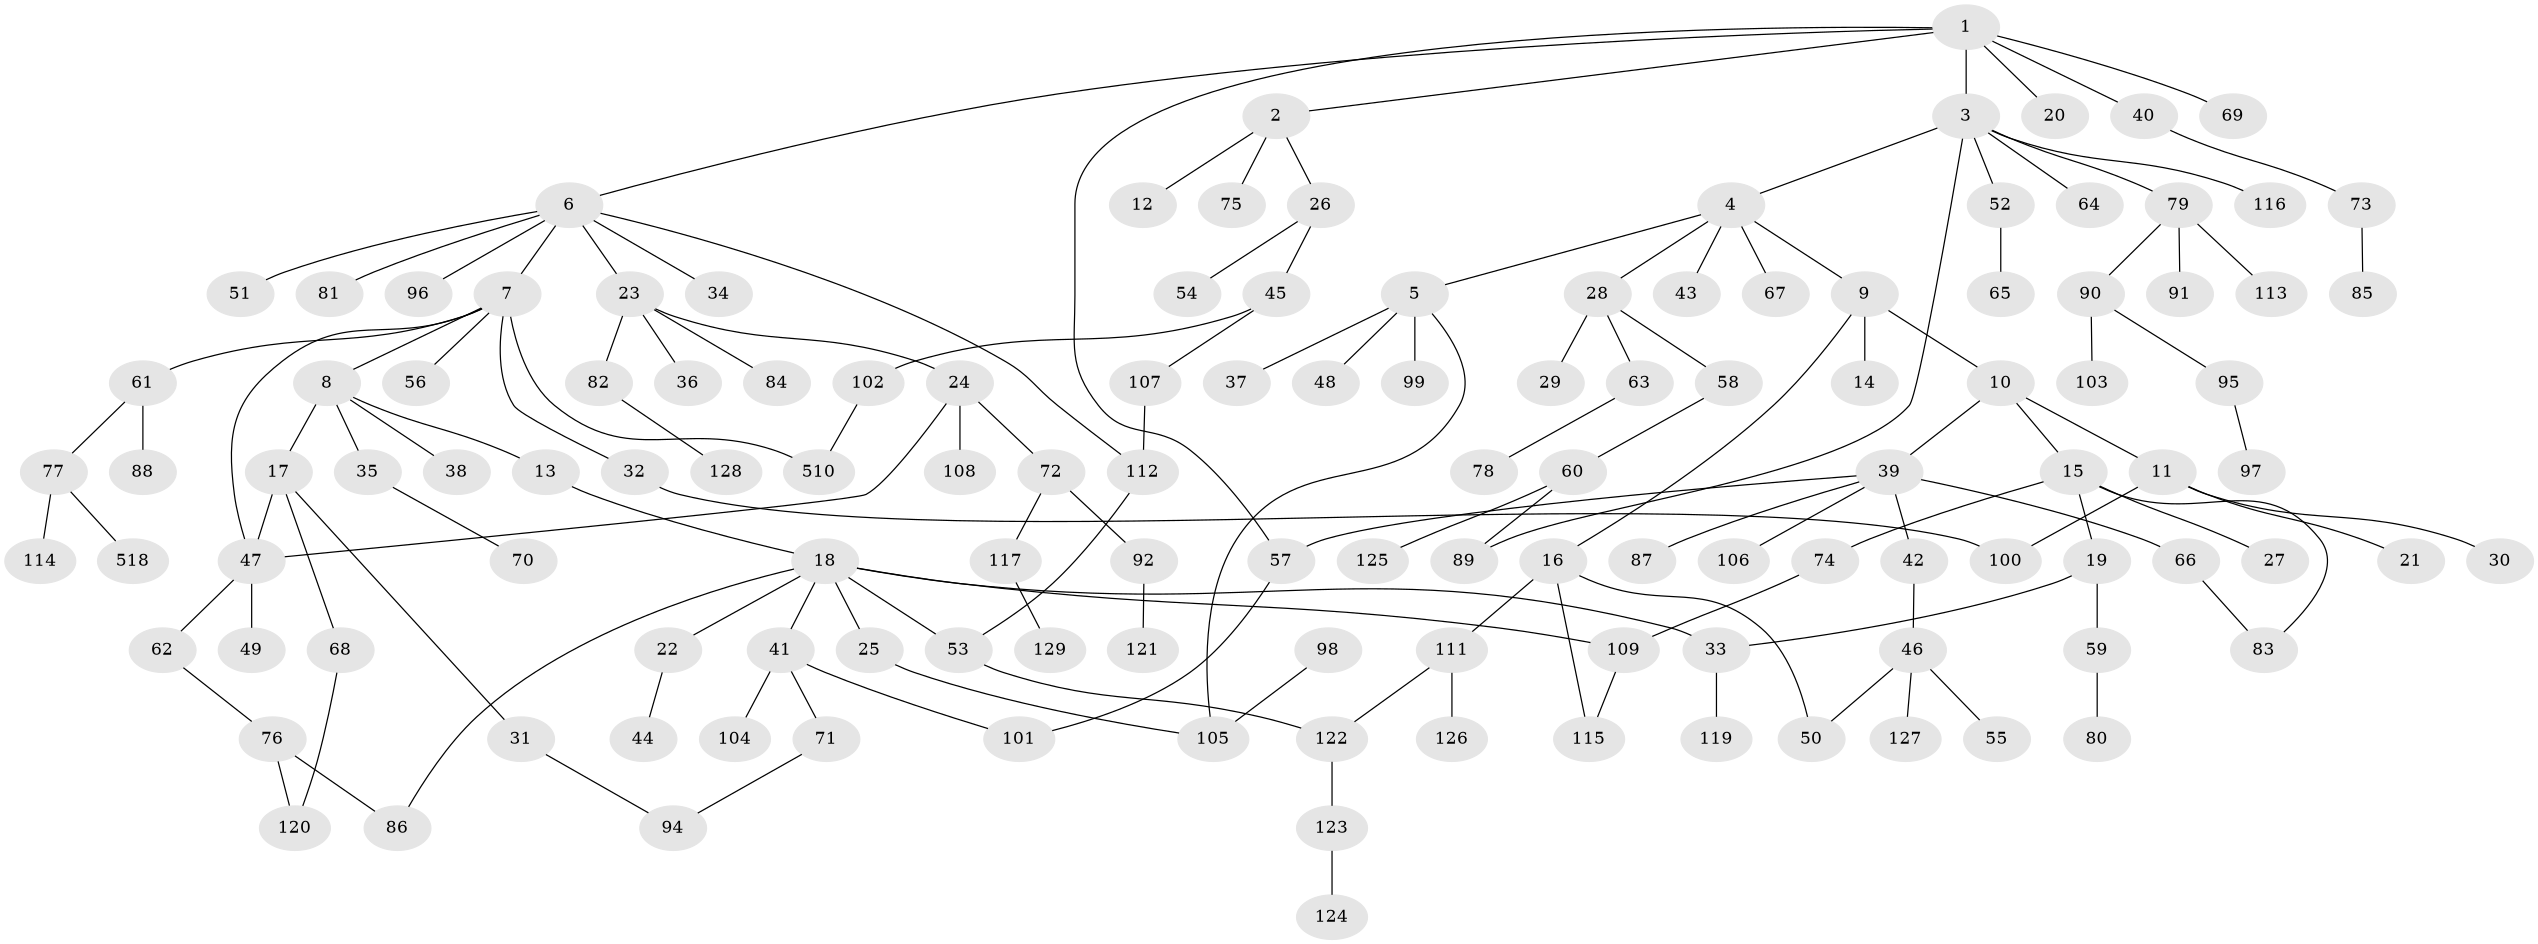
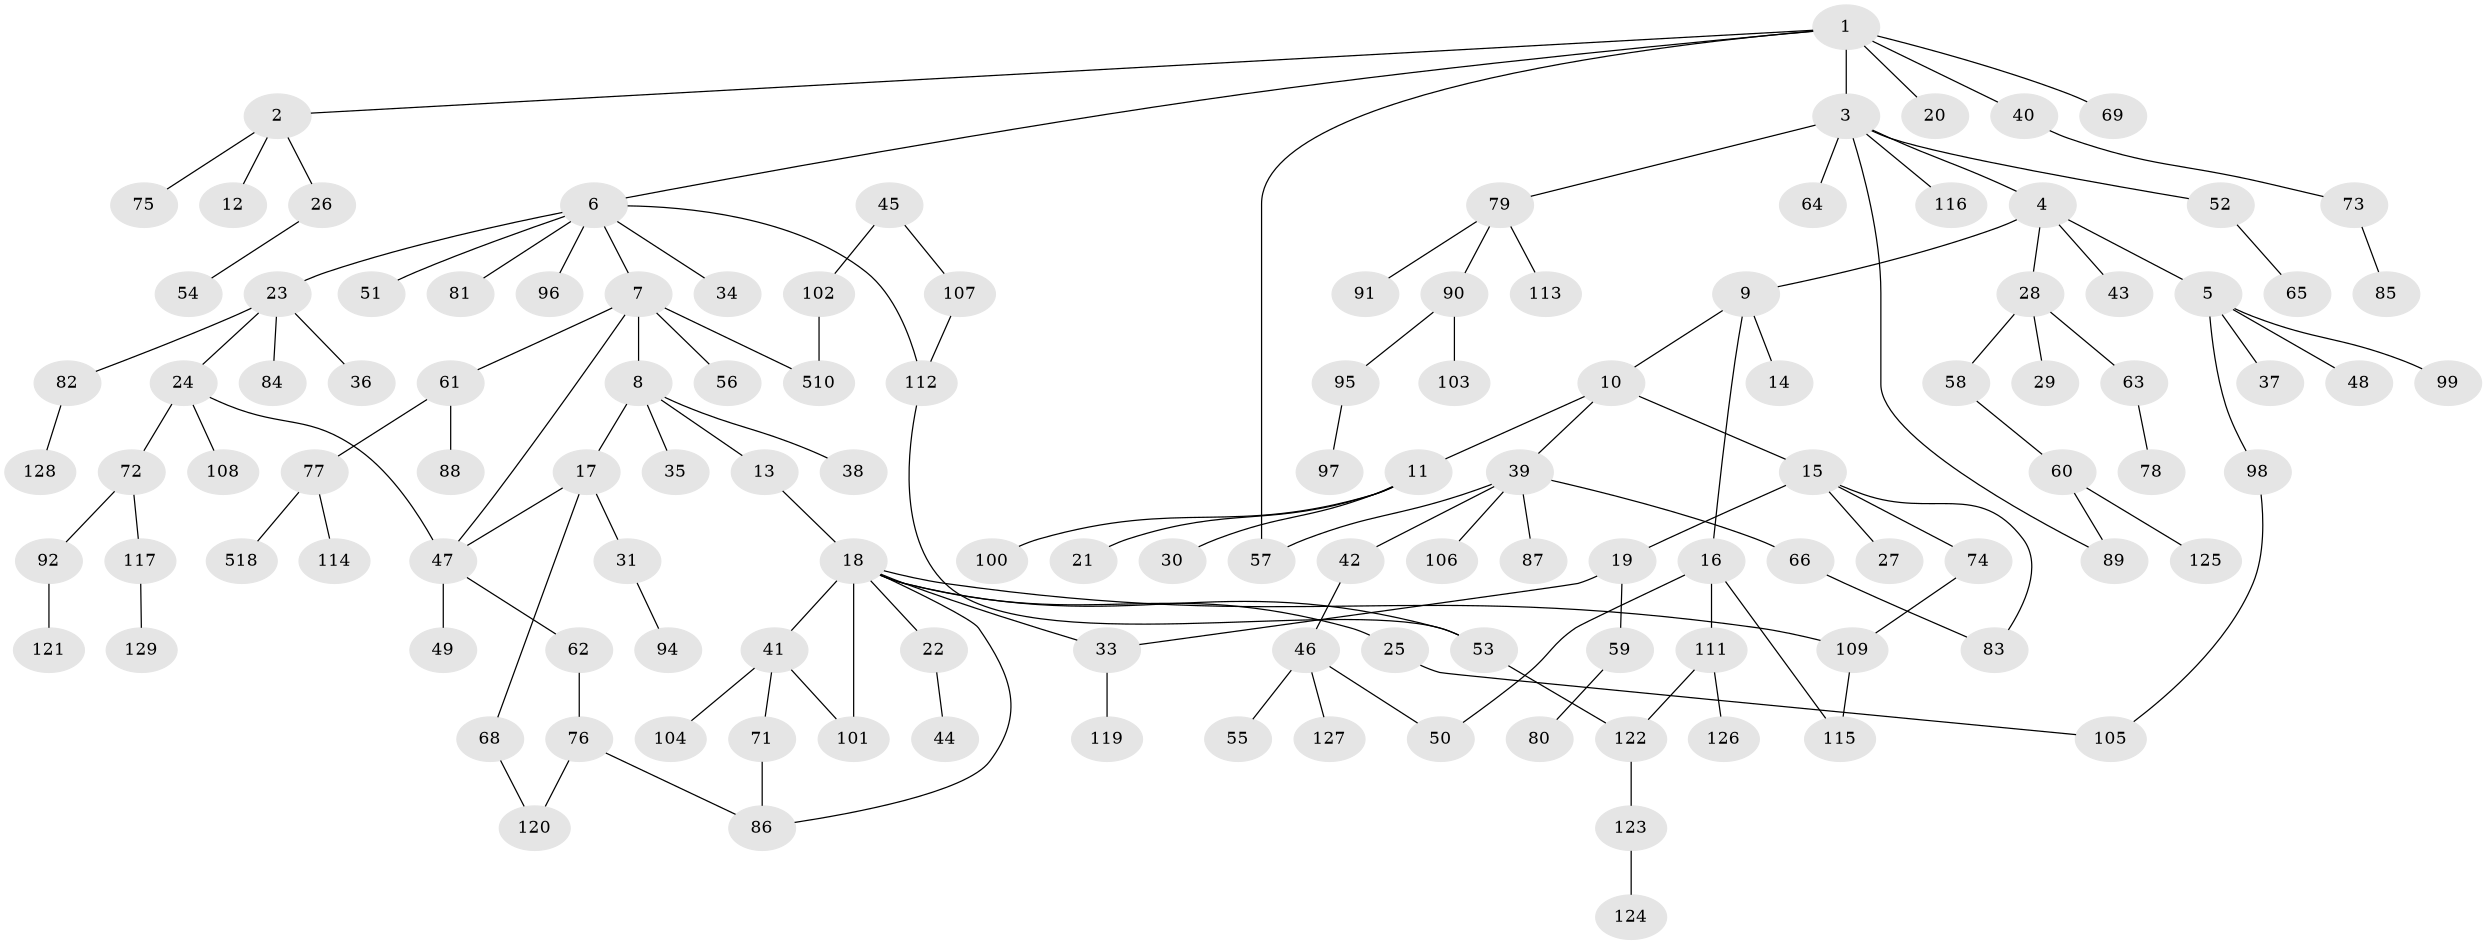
(1299, 250) -> none
(1776, 294) -> none
(635, 472) -> none
(1310, 484) -> (2220, 386)
(524, 561) -> none
(1178, 680) -> (854, 650)
(750, 784) -> (762, 784)
